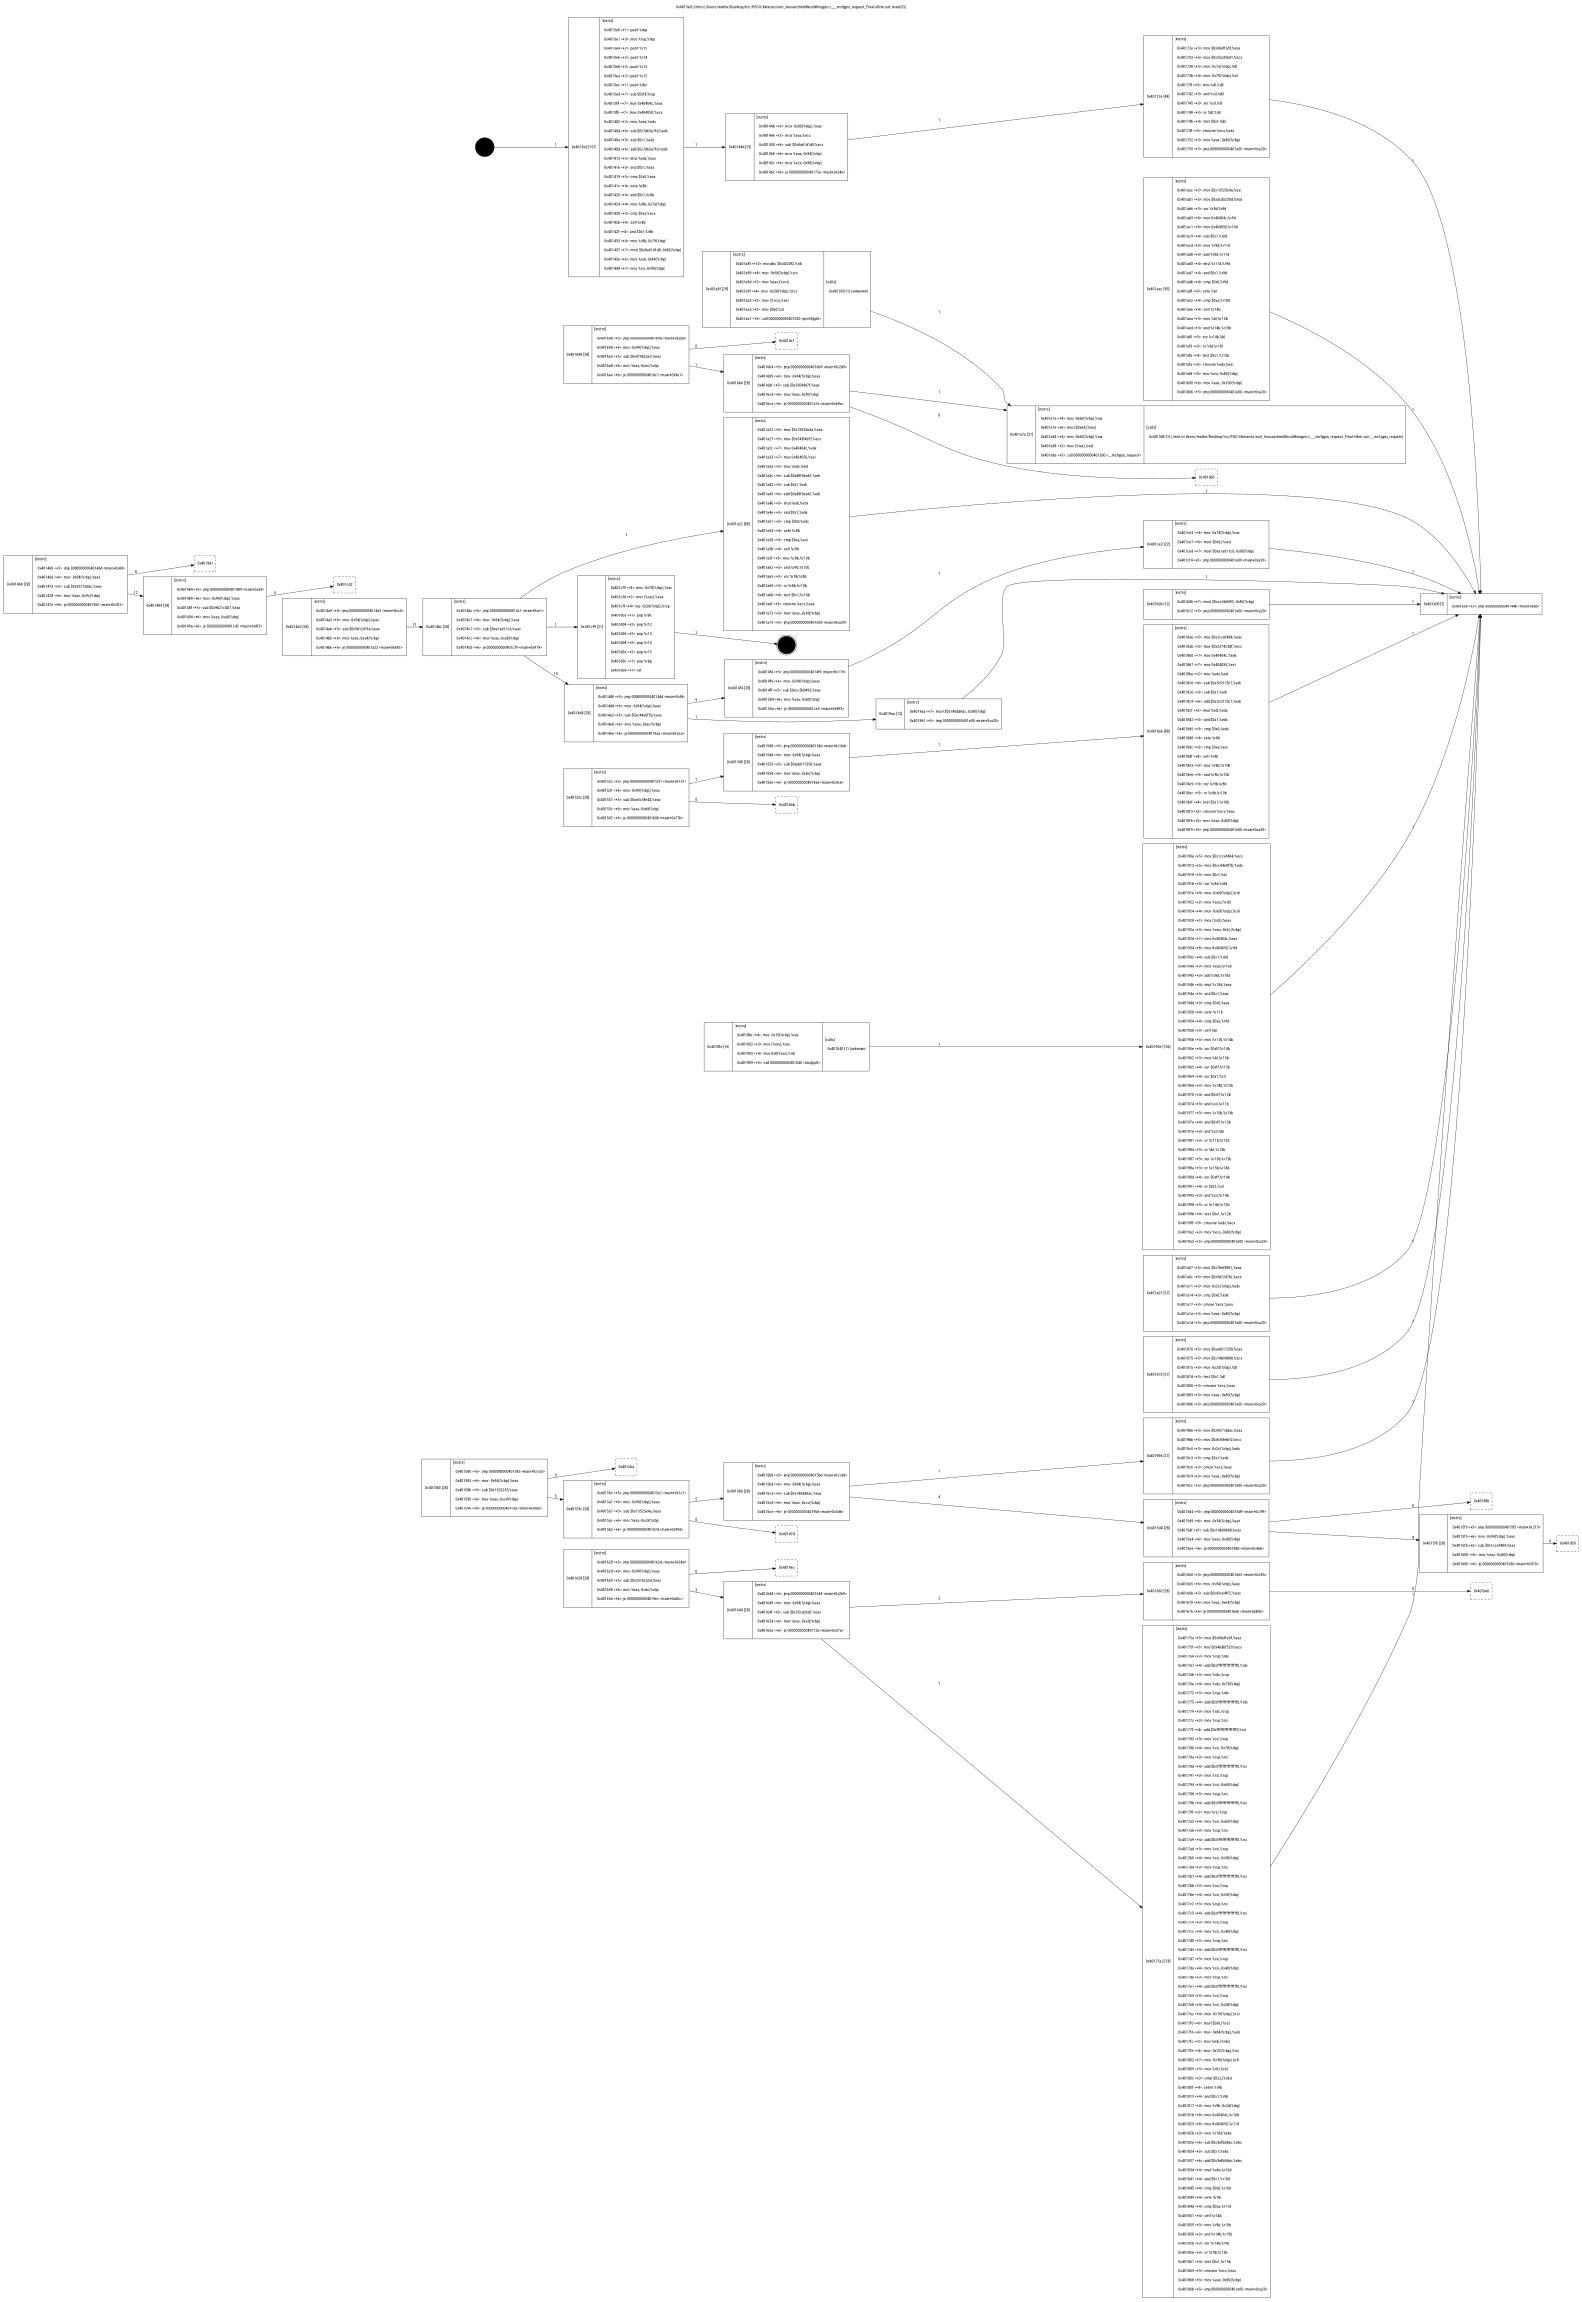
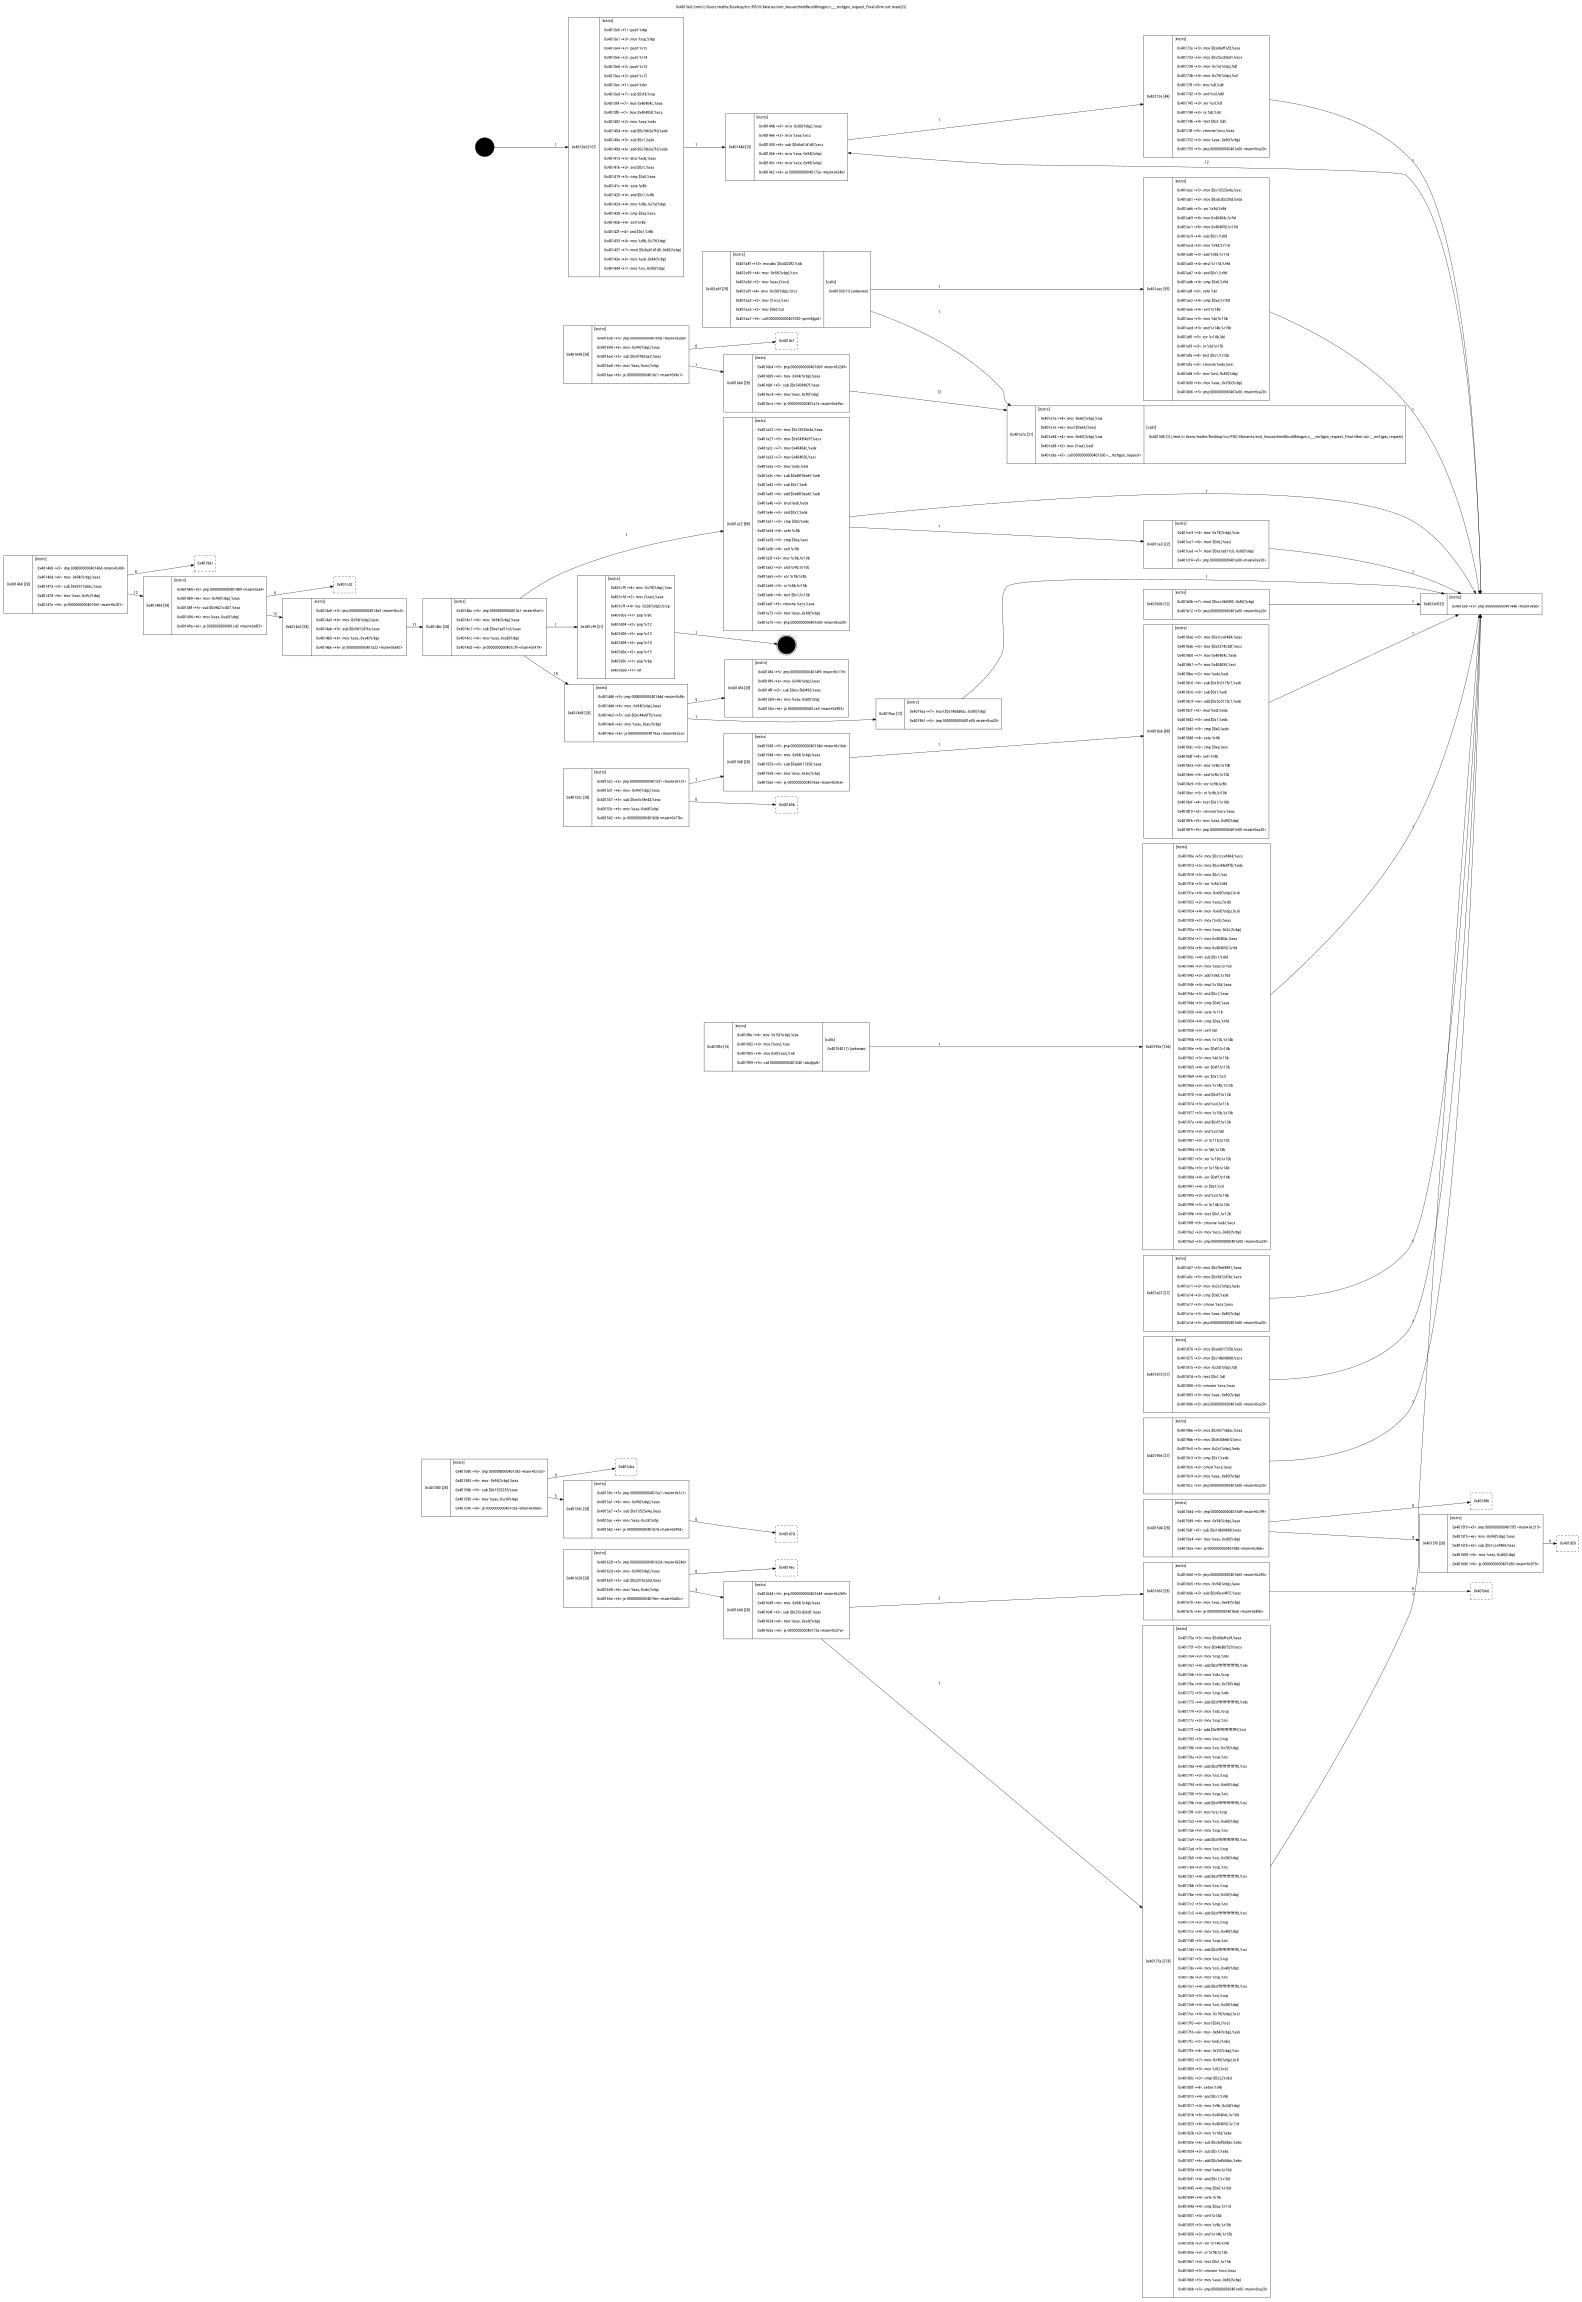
none -> (1344, 171)
none -> (1006, 289)
(939, 392) -> (939, 392)
(1206, 477) -> none
(985, 582) -> (995, 534)
none -> (273, 616)
(787, 1491) -> none
